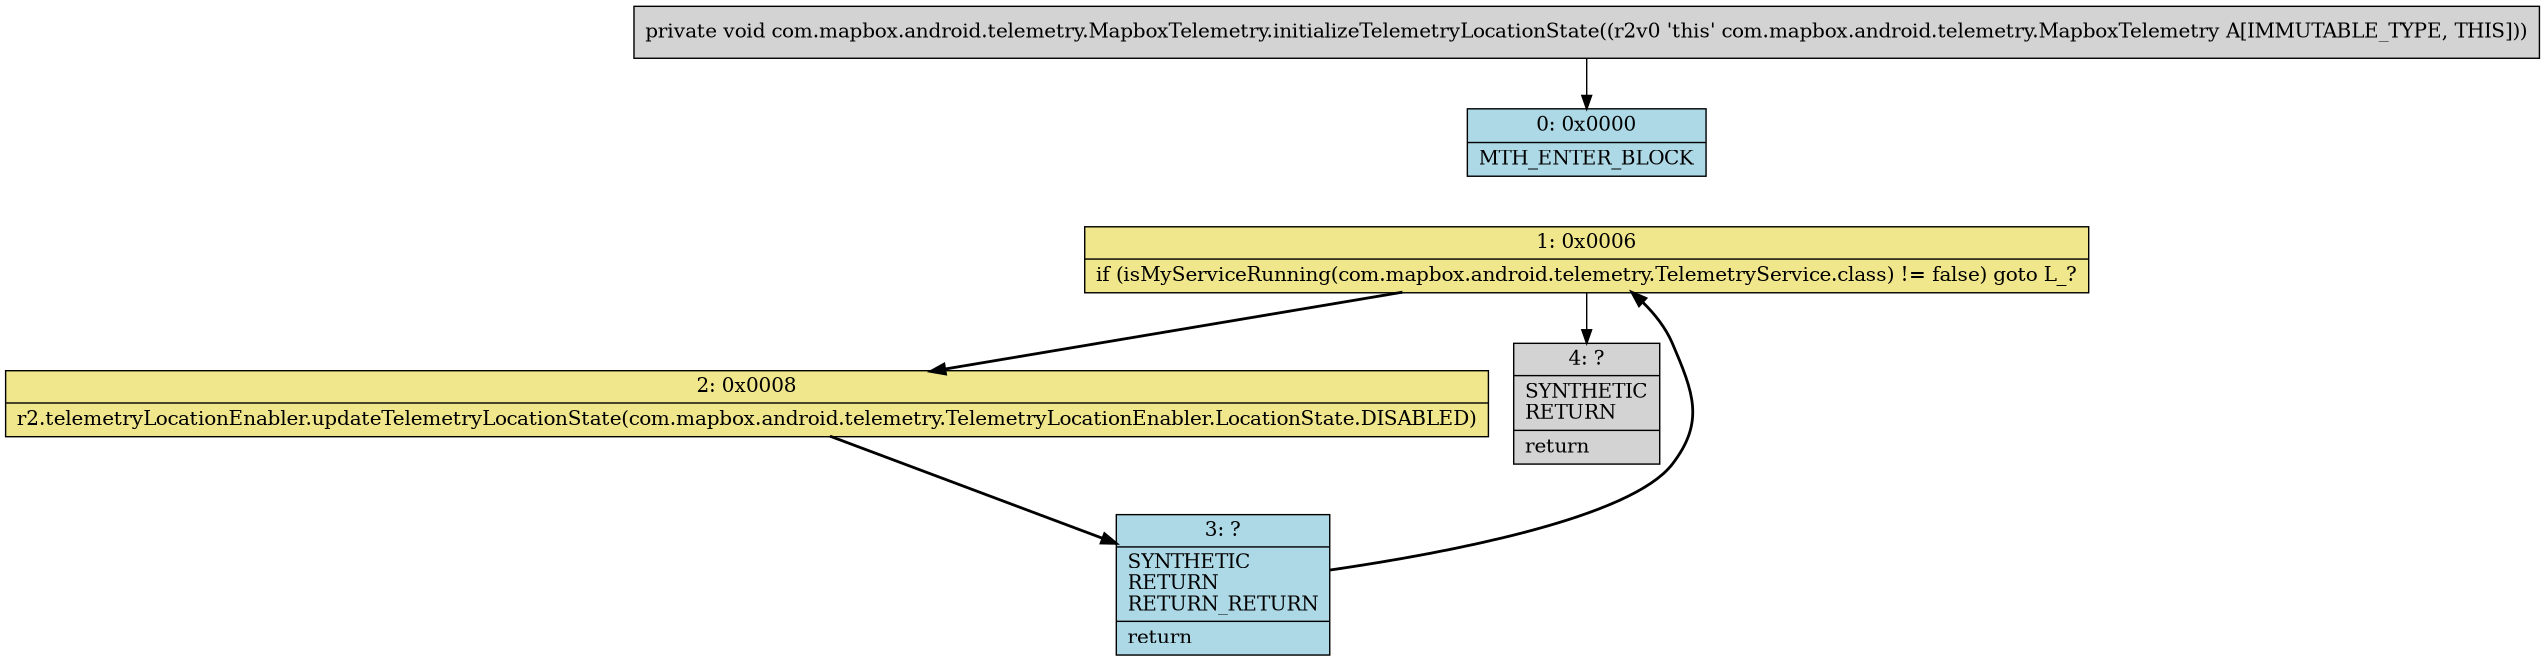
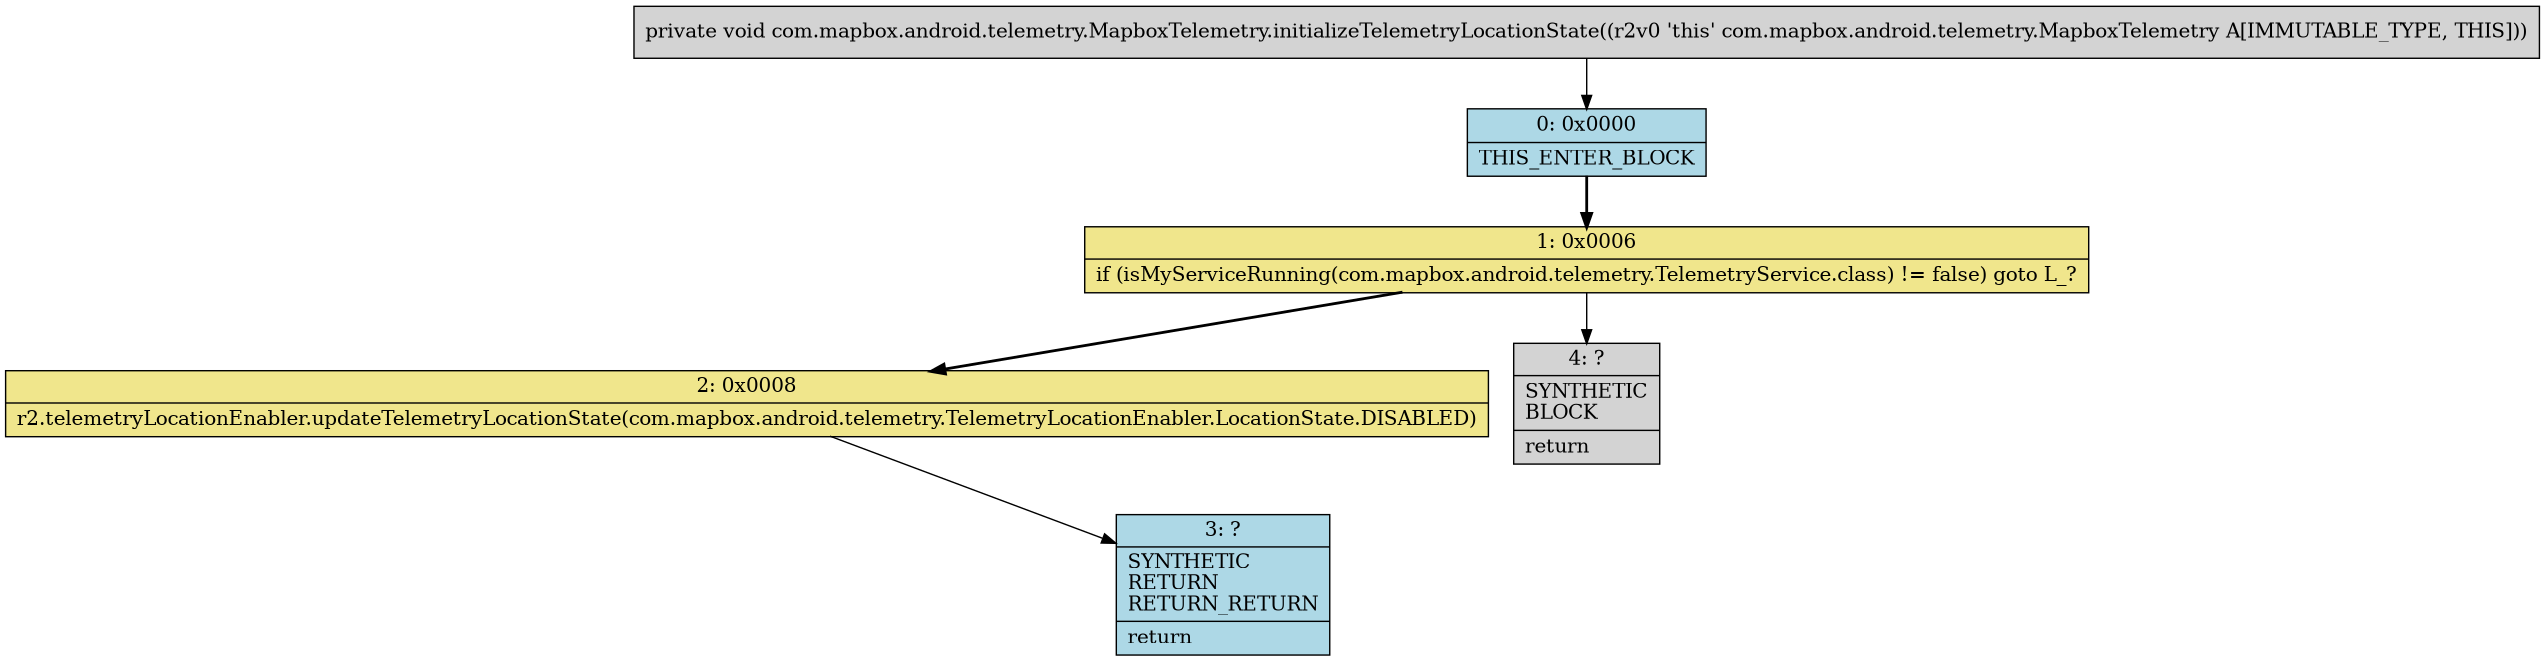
(1587, 159) -> (1587, 159)
(1571, 413) -> (1561, 413)
(966, 487) -> (966, 487)
(1594, 510) -> (1587, 195)
